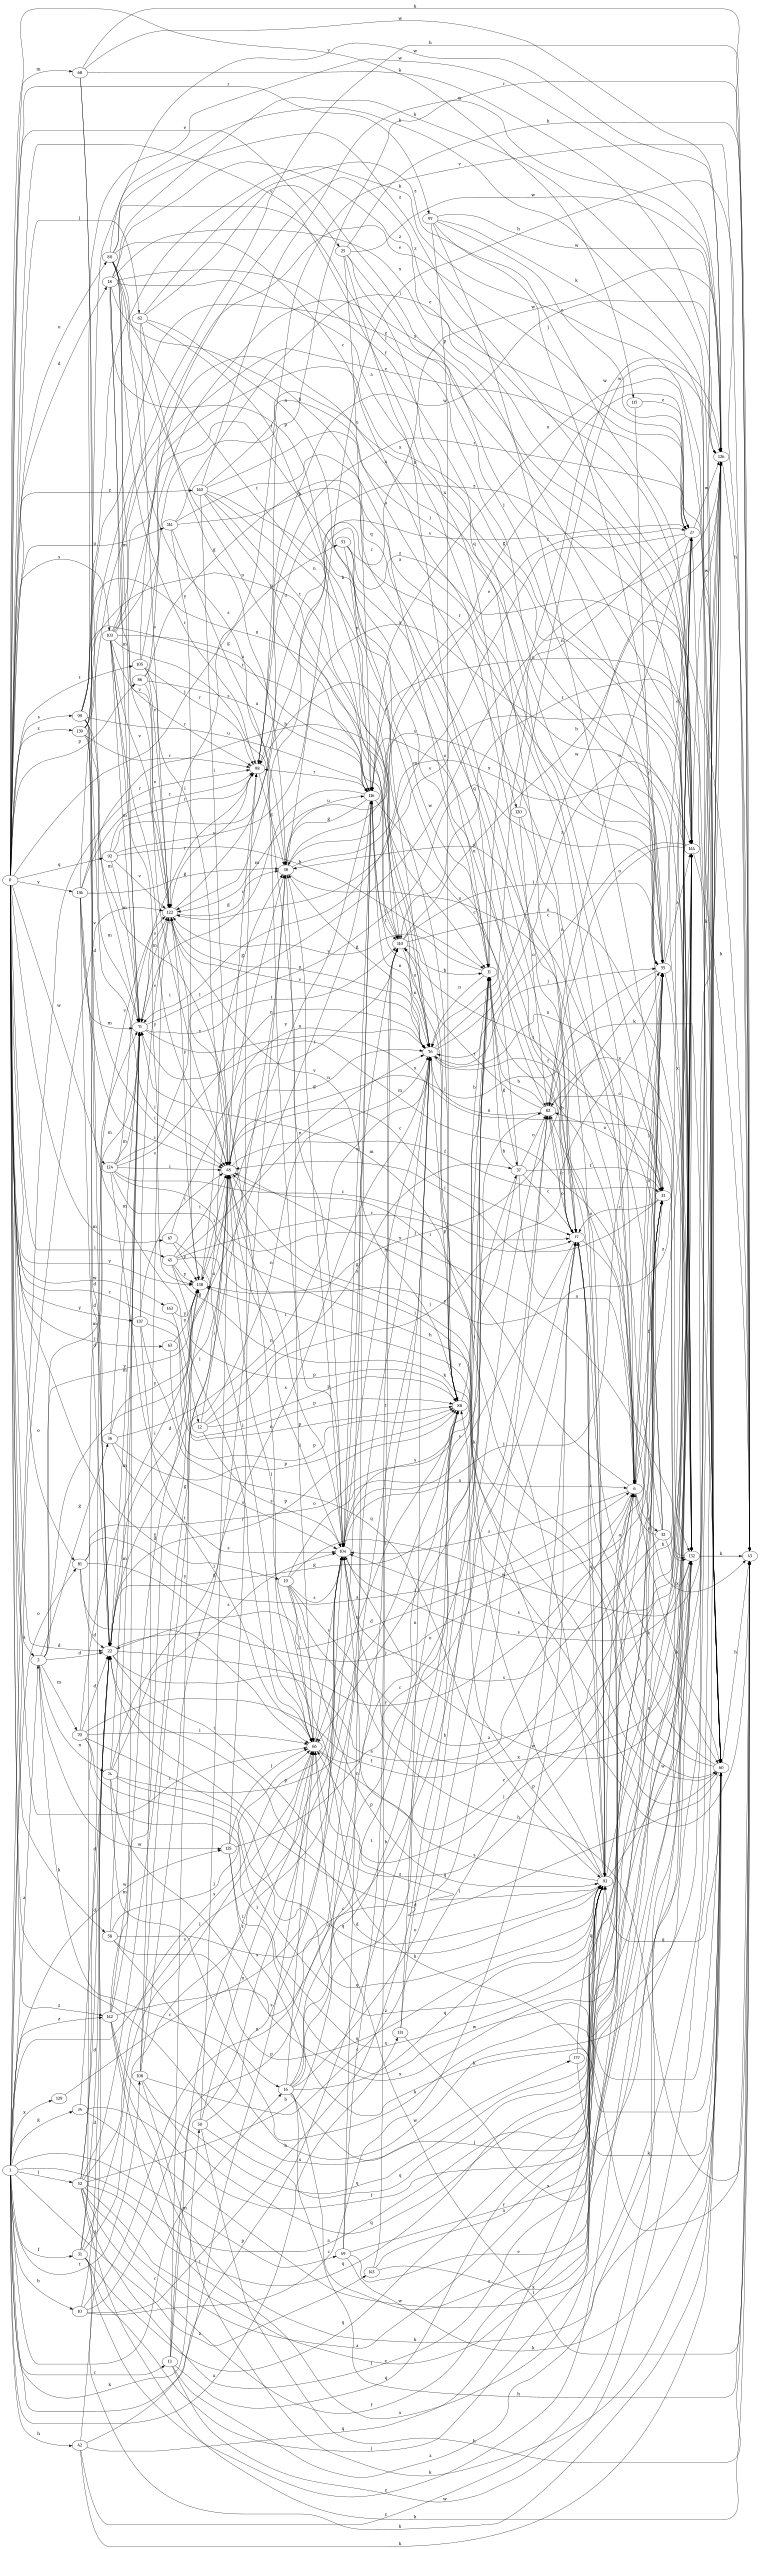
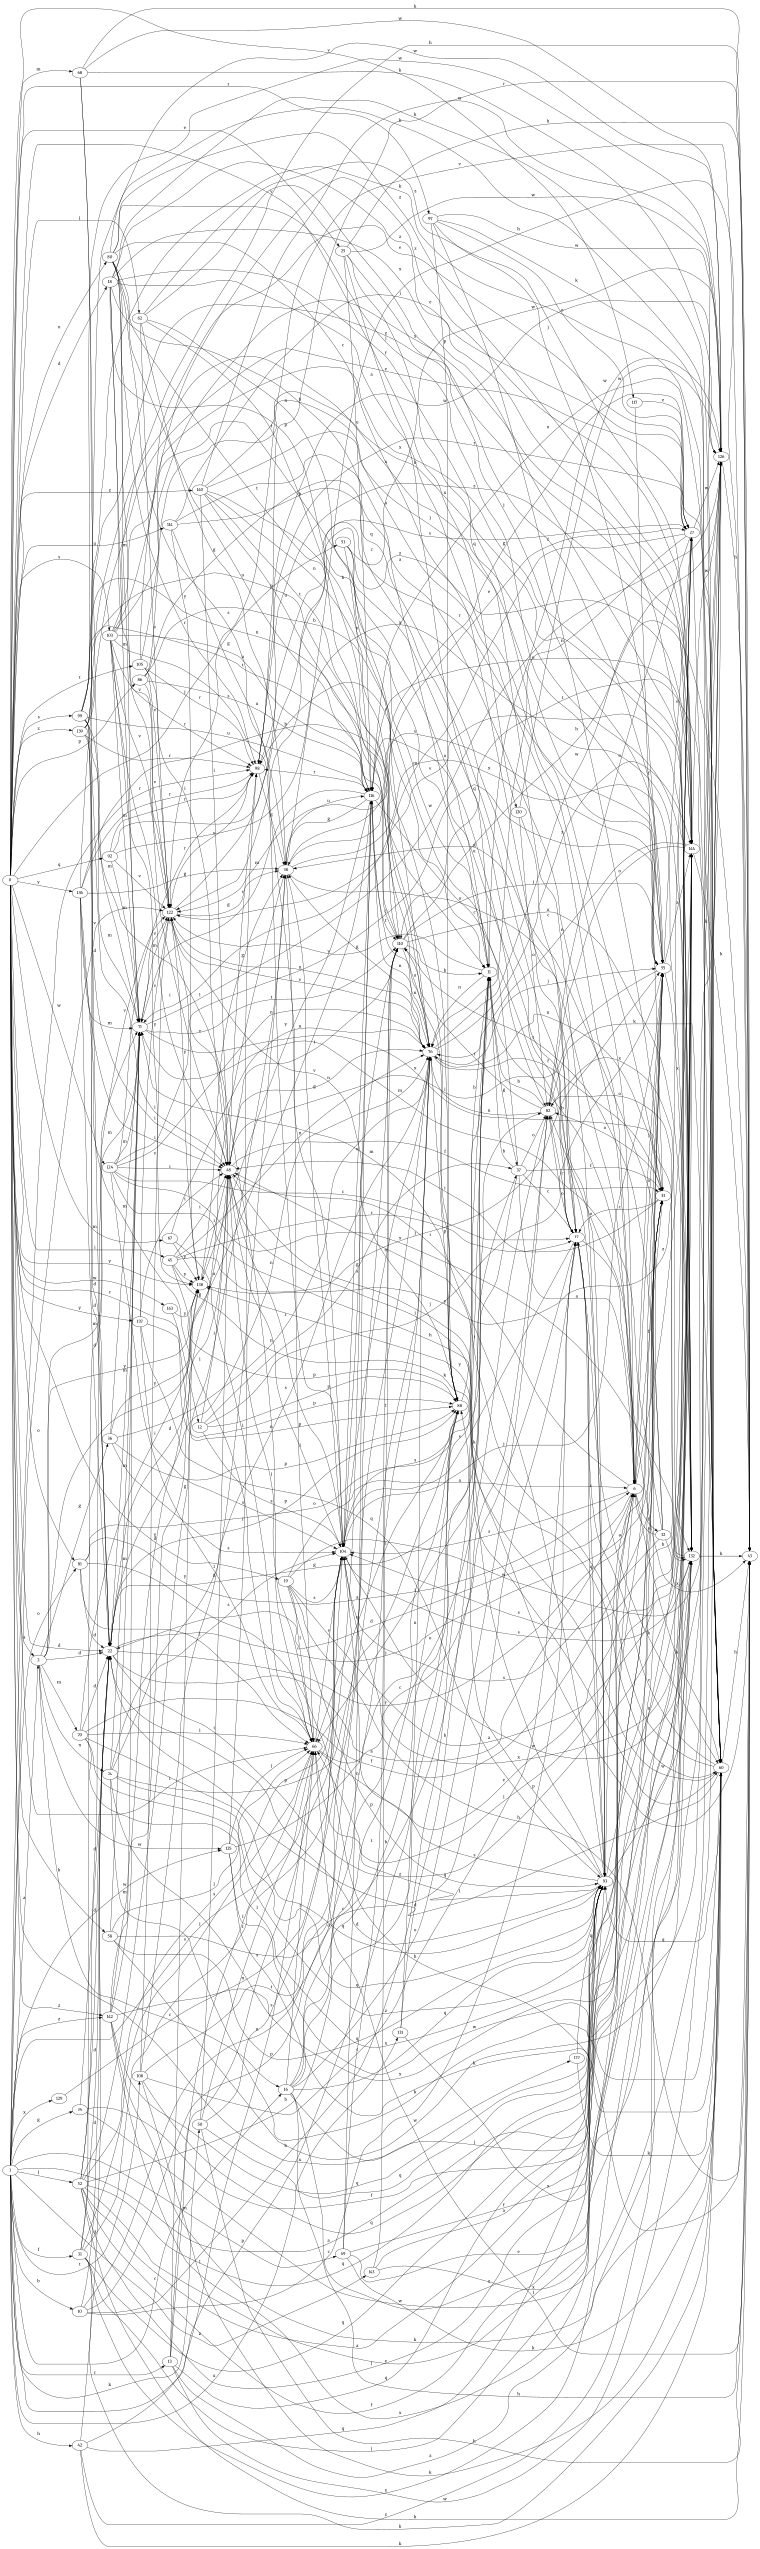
(311, 868) -> (374, 678)
(397, 1135) -> none
(170, 1346) -> none
(177, 1623) -> (363, 1446)
